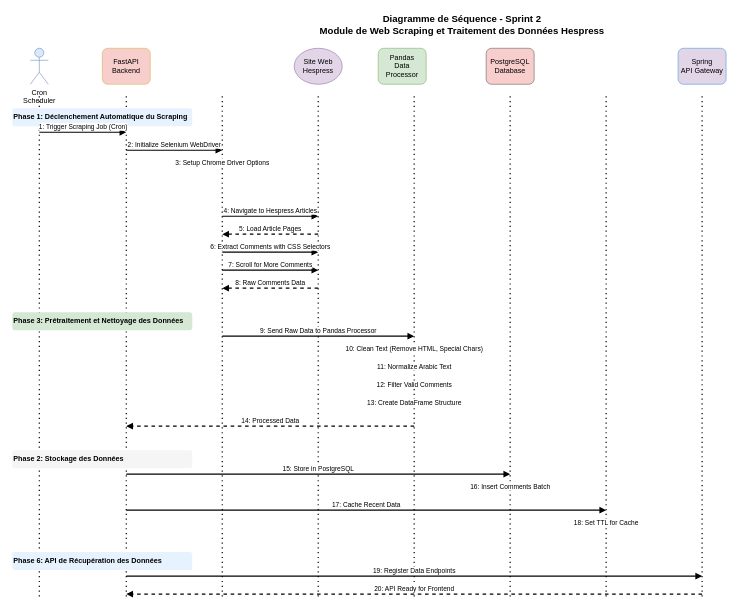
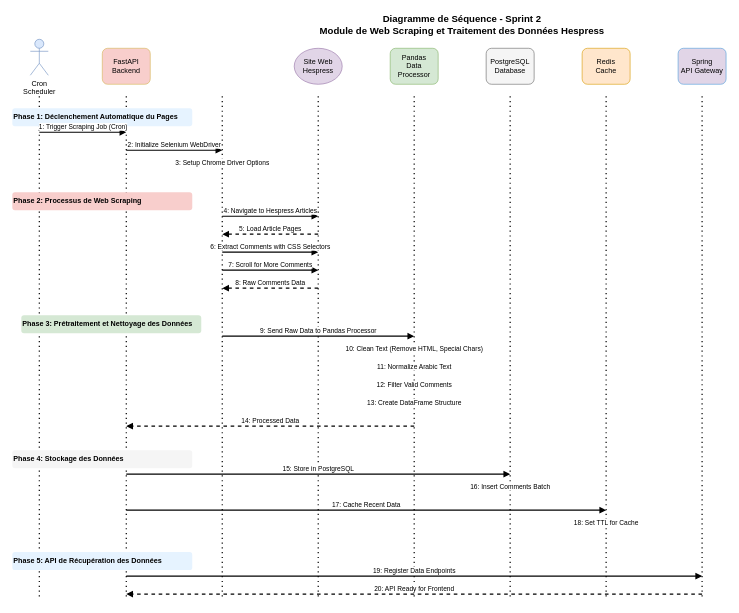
(39, 66) -> (39, 57)
(402, 66) -> (414, 66)
(510, 66) -> (510, 66)
none -> (606, 66)
(98, 117) -> (93, 117)
none -> (102, 201)
(102, 321) -> (111, 324)
(67, 459) -> (67, 459)
(87, 561) -> (87, 561)
